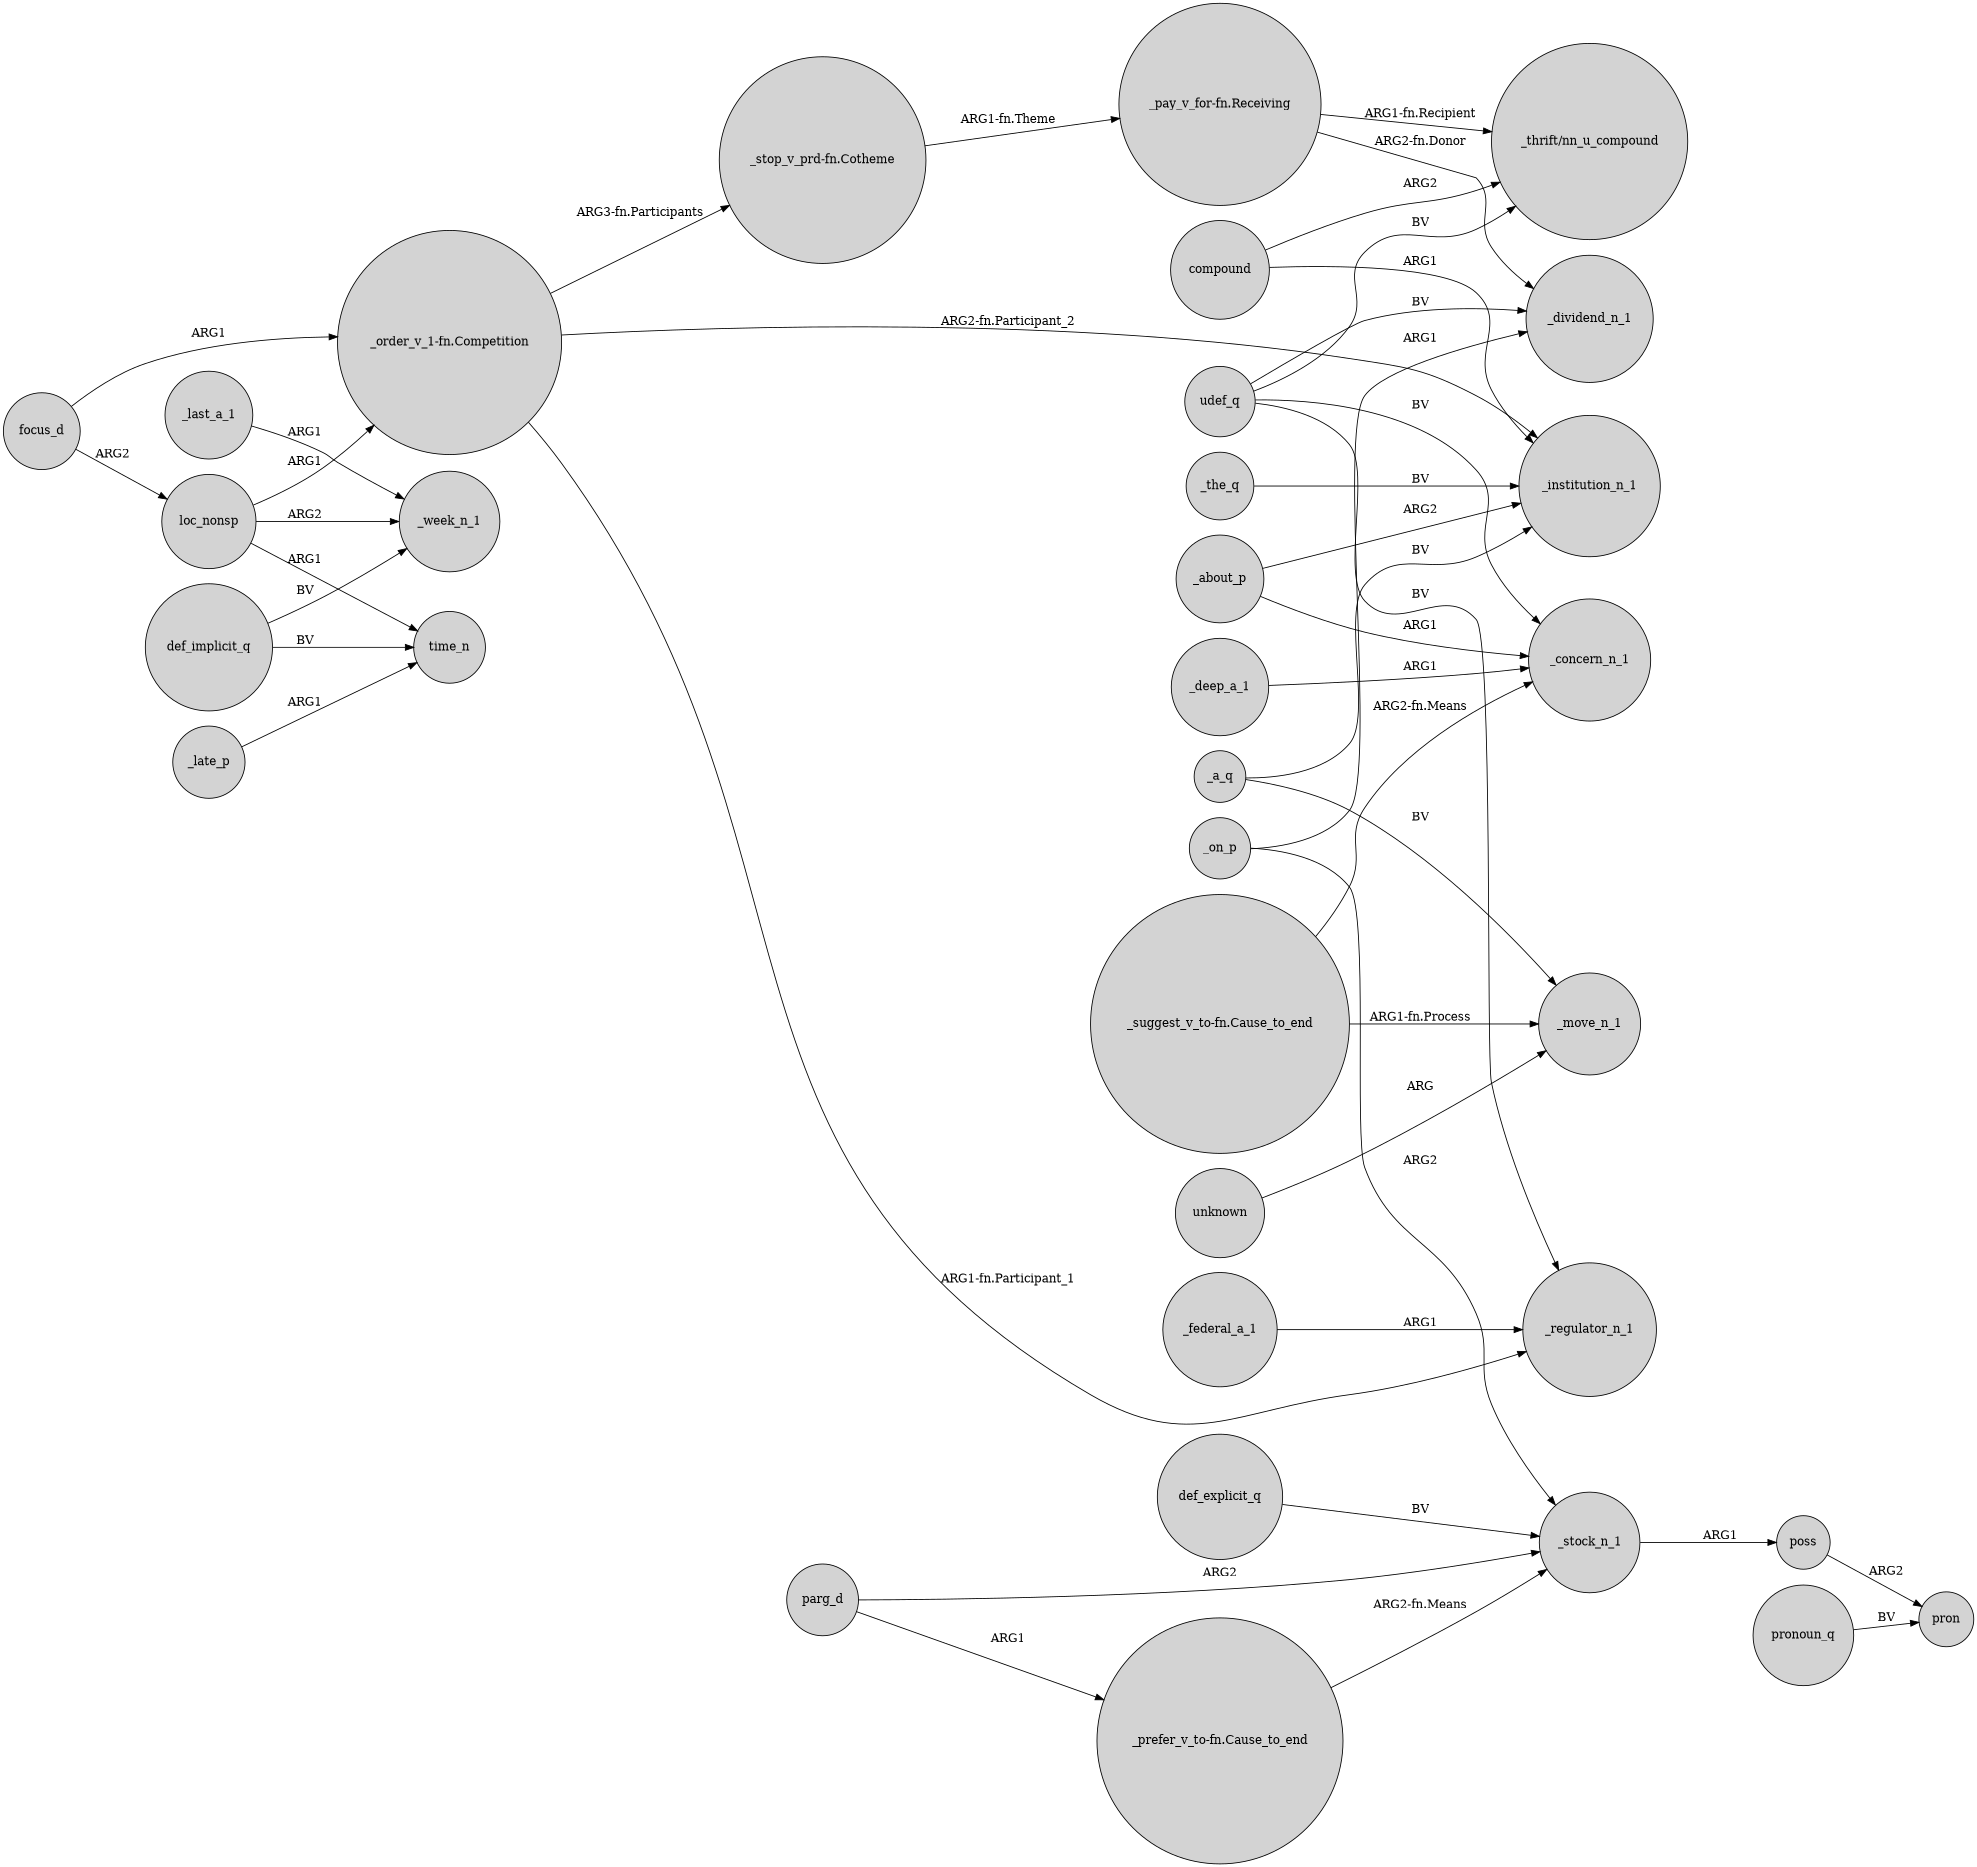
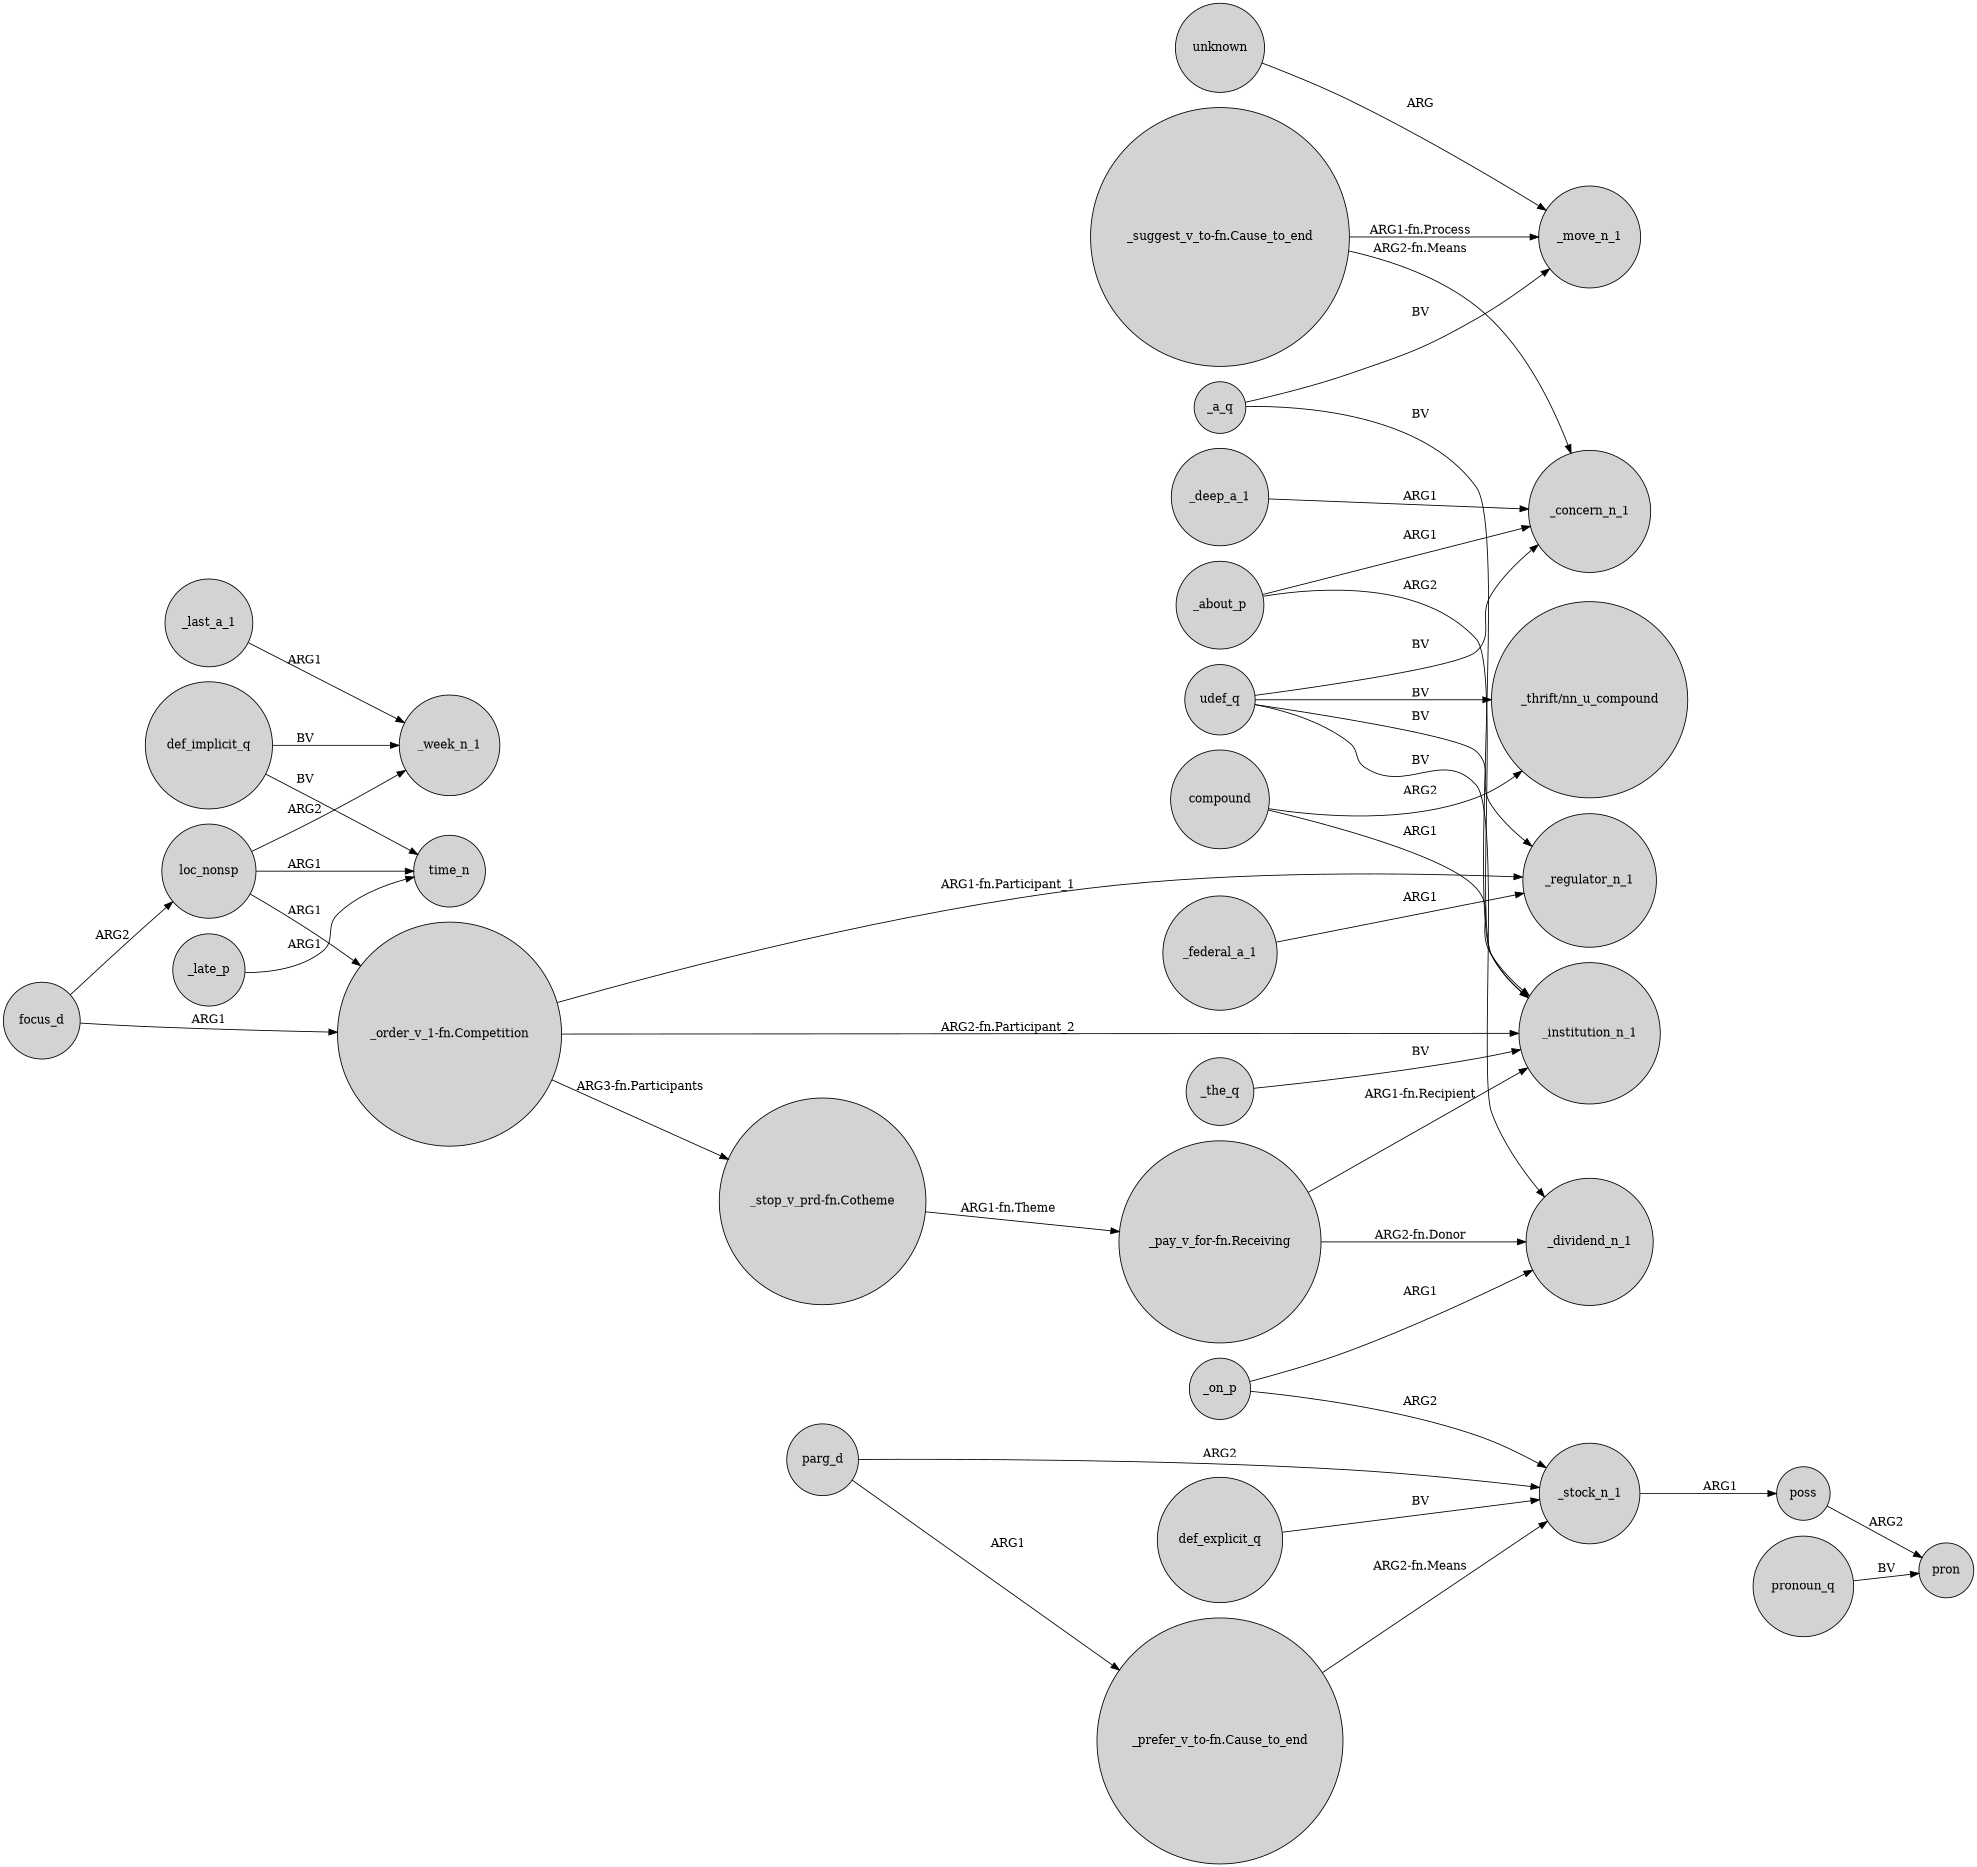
(1402, 123) -> (1414, 1132)
